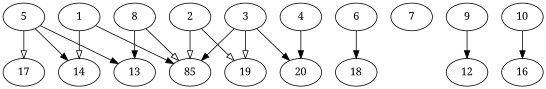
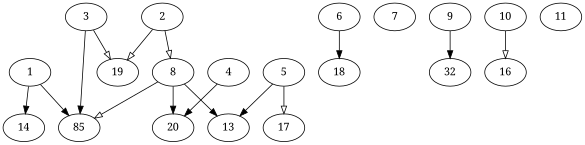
none -> (561, 17)
(79, 39) -> (27, 96)
(190, 41) -> (167, 41)
(522, 41) -> (506, 41)
(49, 42) -> none
(270, 42) -> (173, 96)
(467, 72) -> (450, 72)
